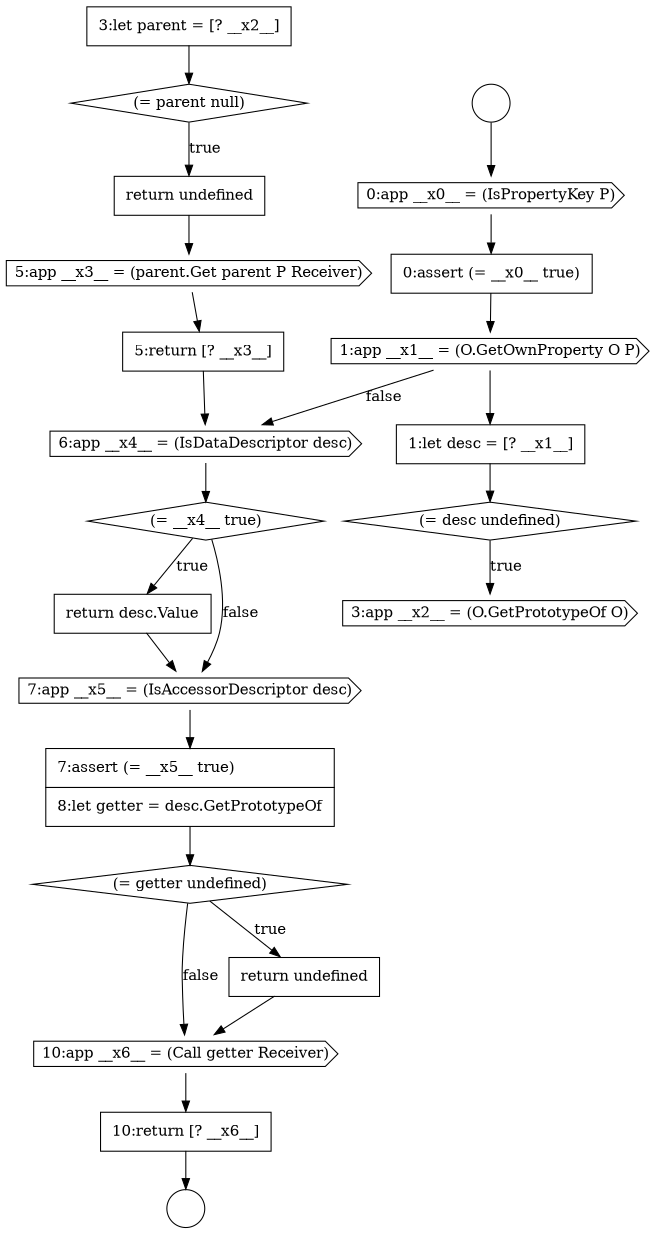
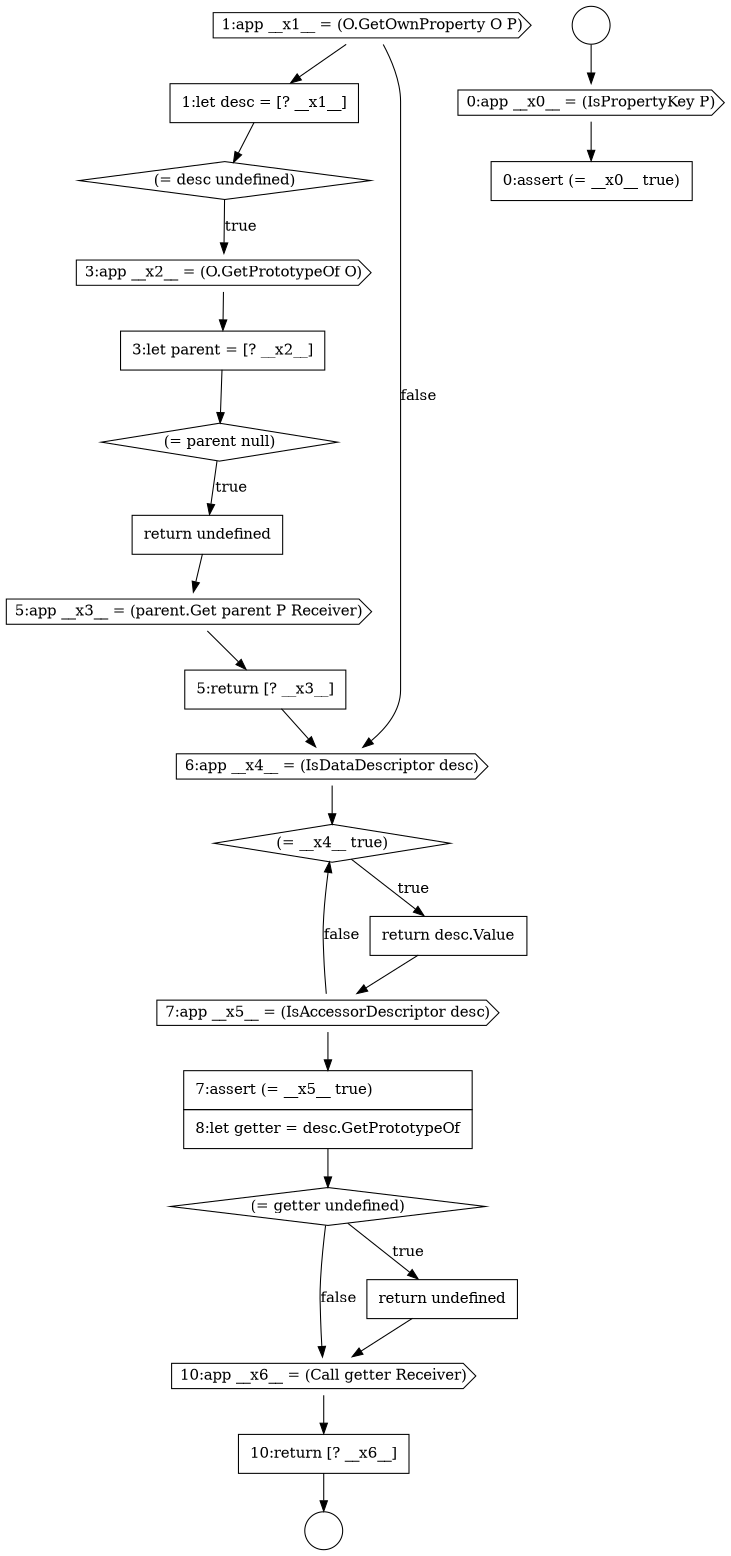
none -> (223, 306)
(491, 307) -> none
(222, 602) -> (323, 933)
